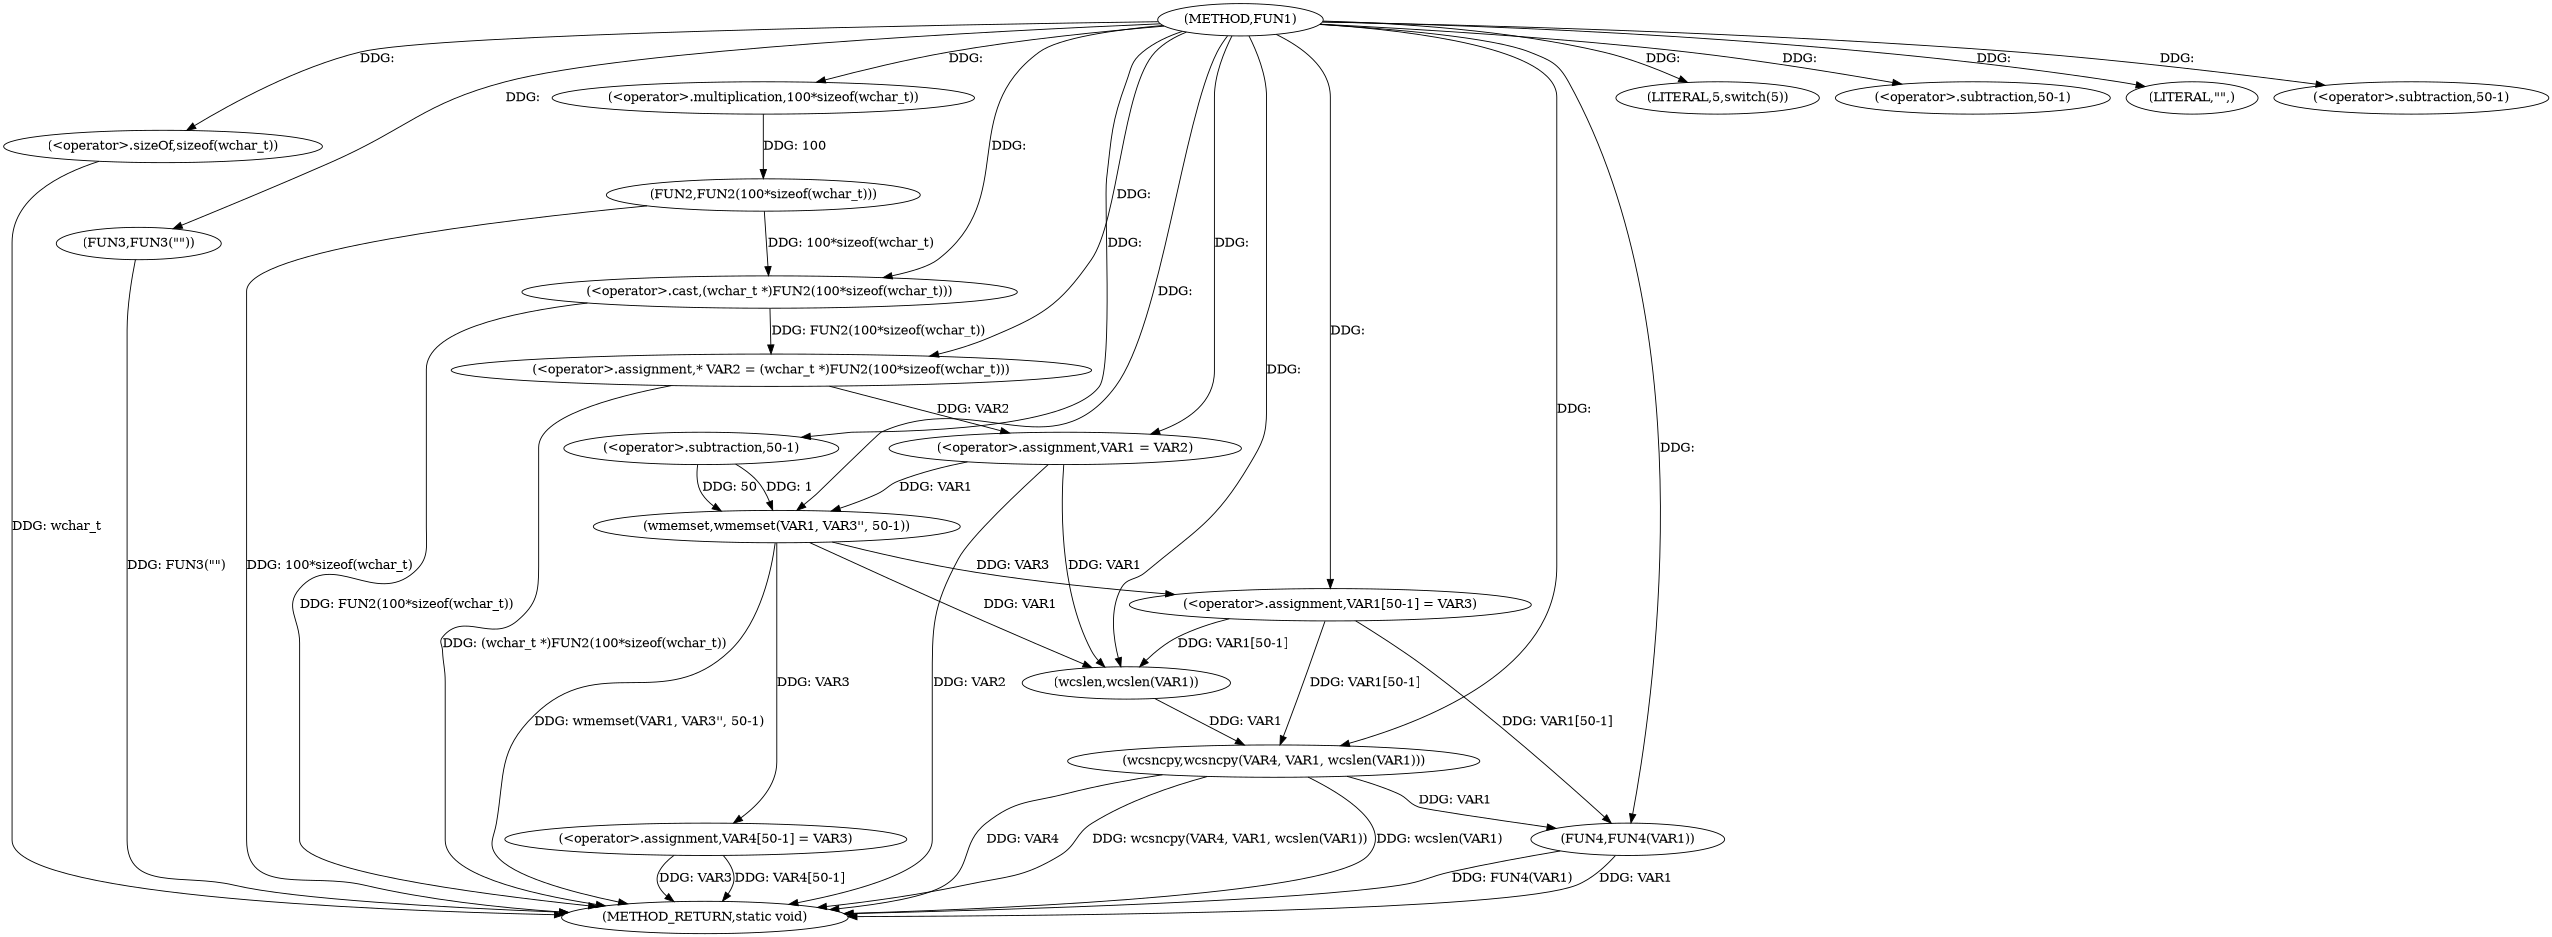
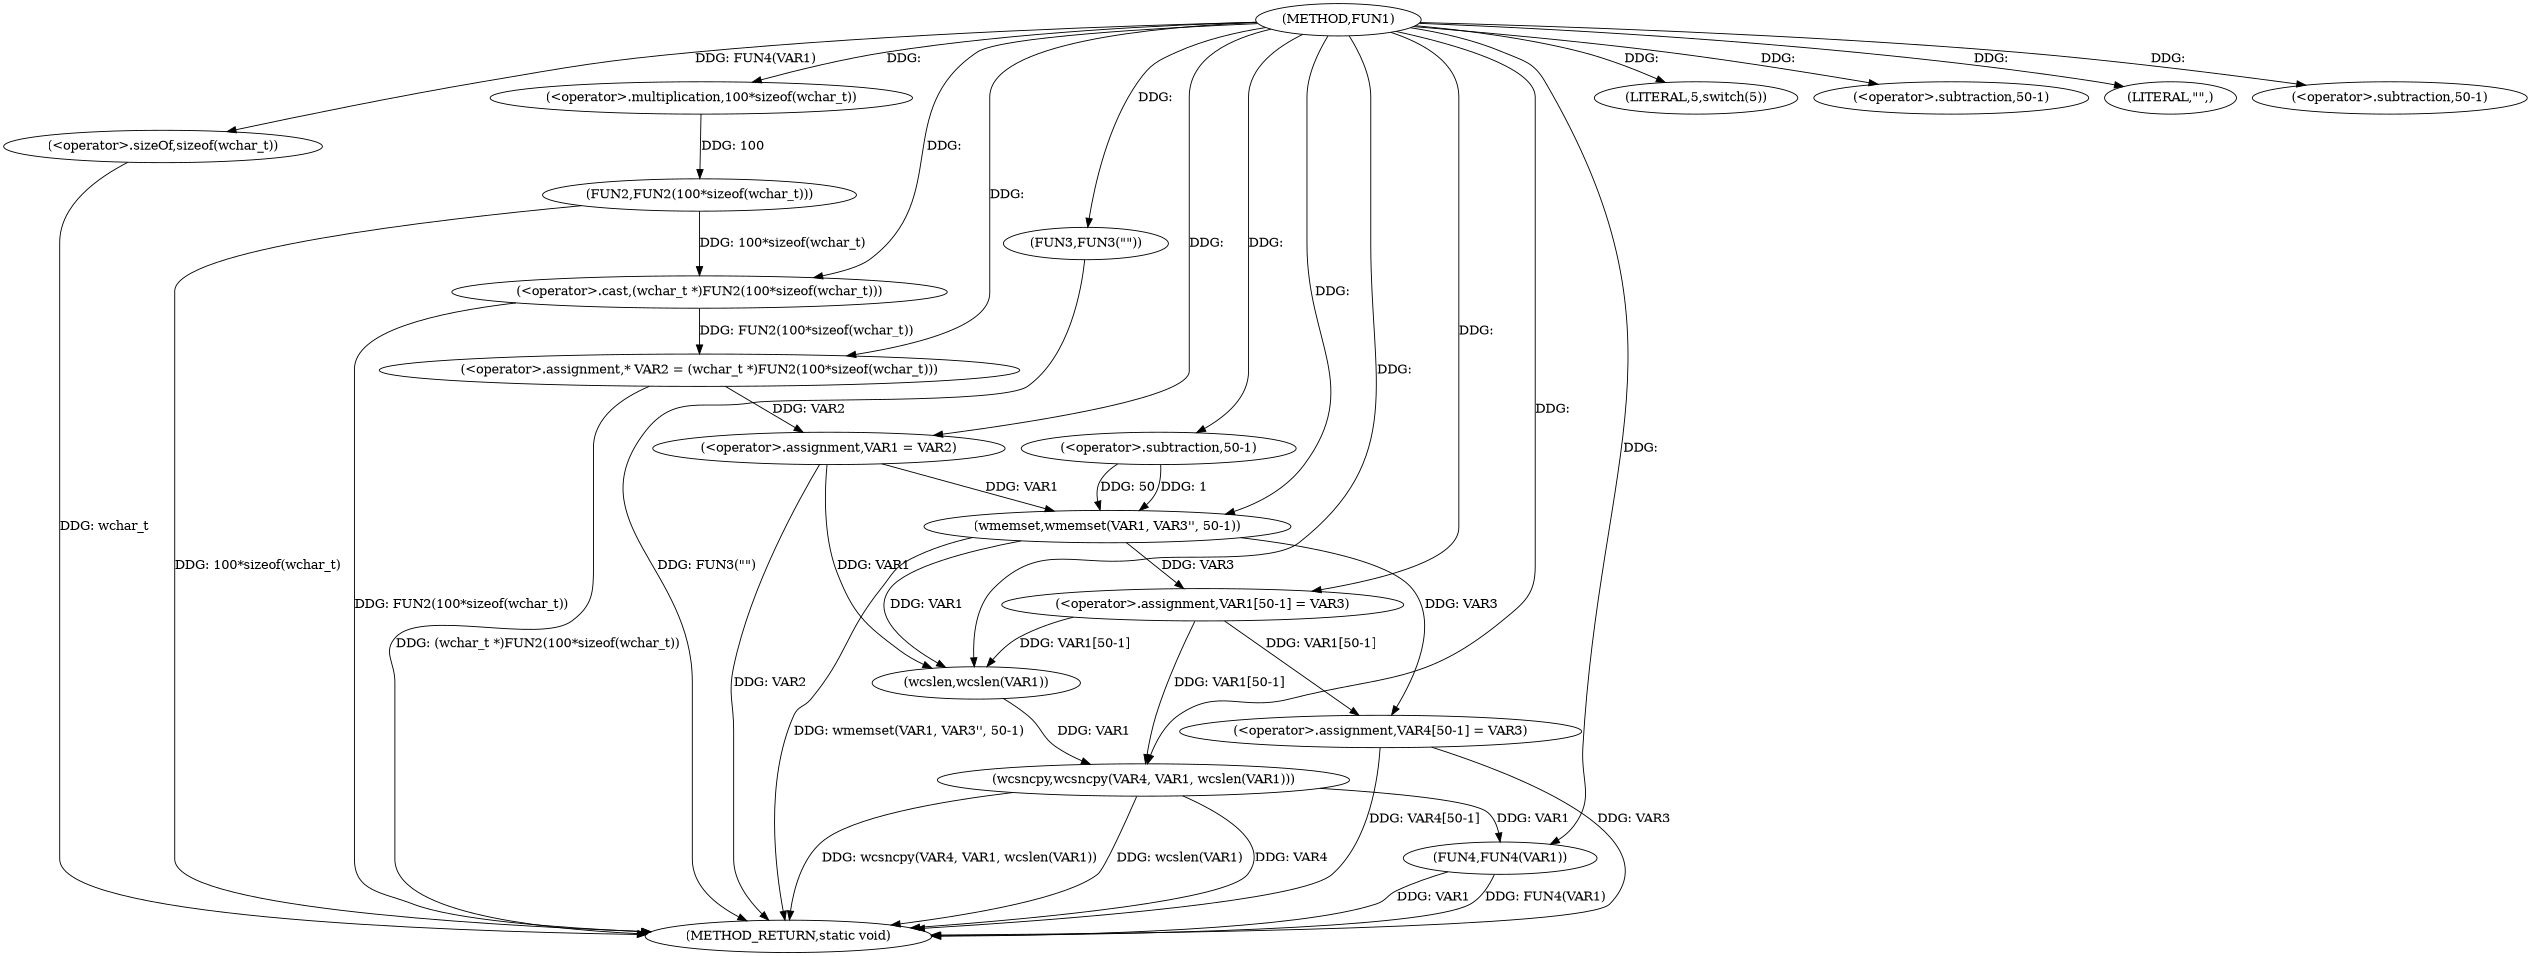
(379, 59) -> (756, 59)
(1484, 713) -> (1288, 665)
